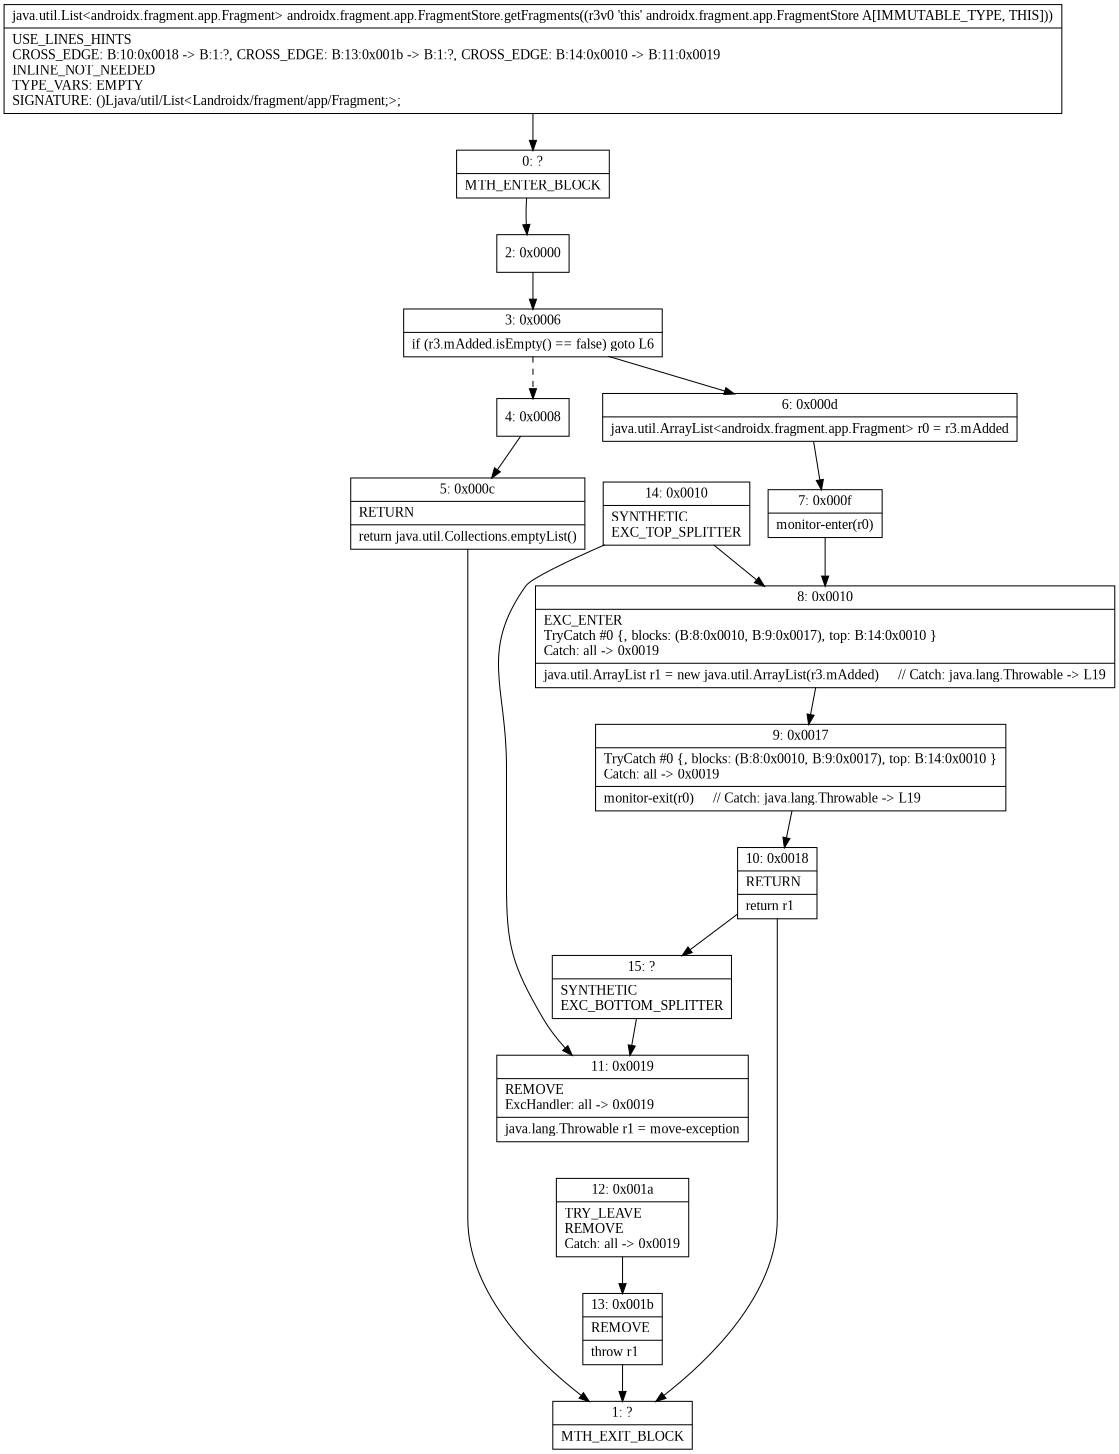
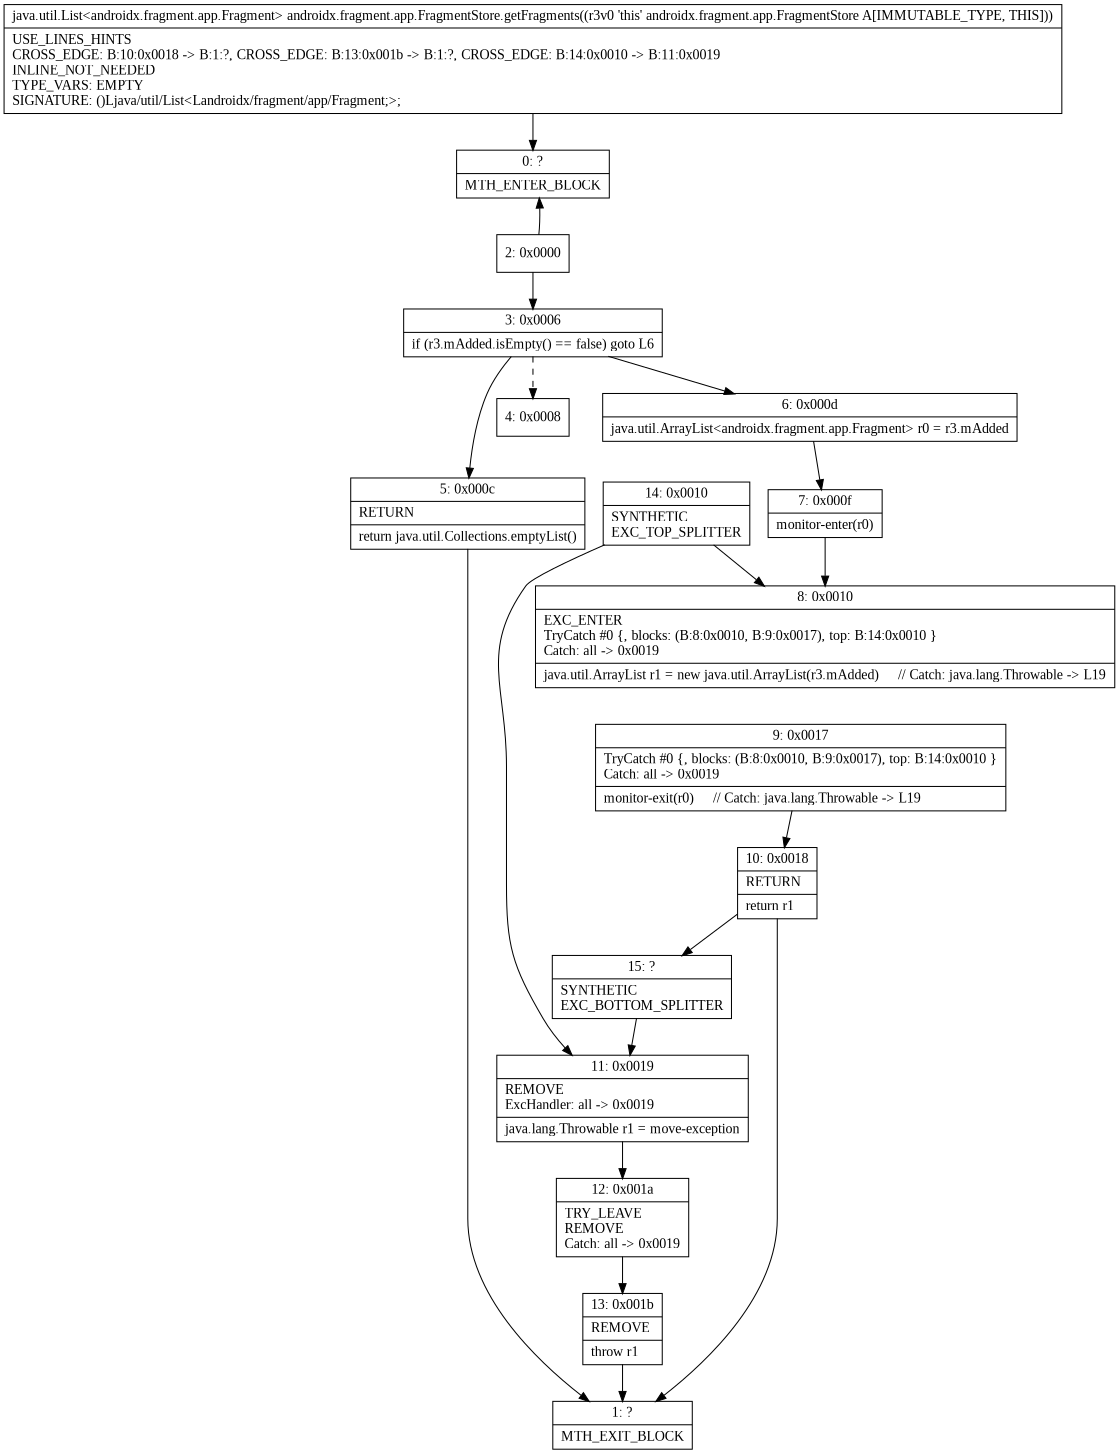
(526, 211) -> (540, 222)
(509, 453) -> (481, 409)
(813, 701) -> none
none -> (623, 1155)
